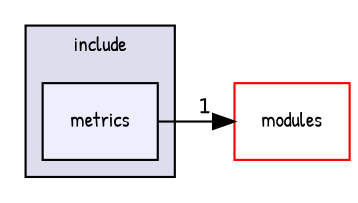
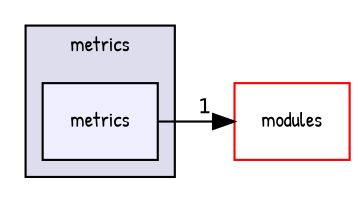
(100, 46) -> (100, 46)
